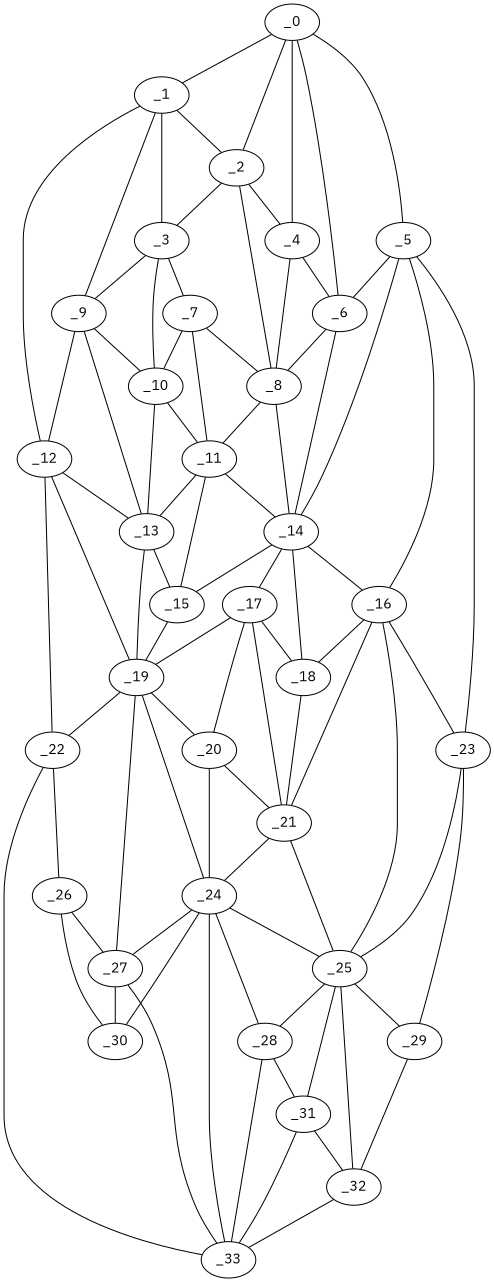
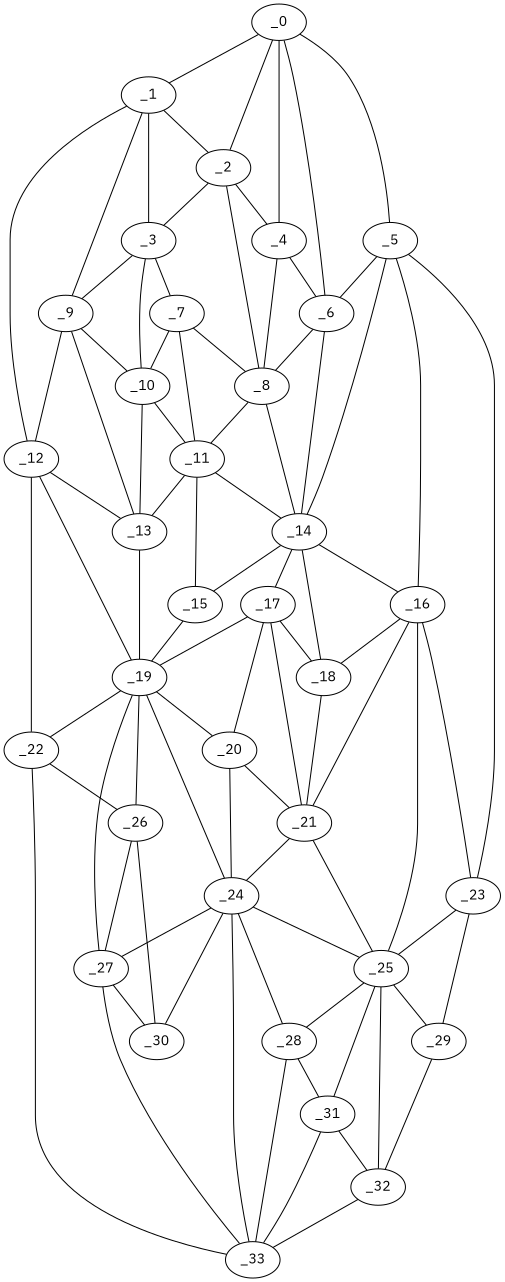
(162, 568) -> none
none -> (138, 750)
